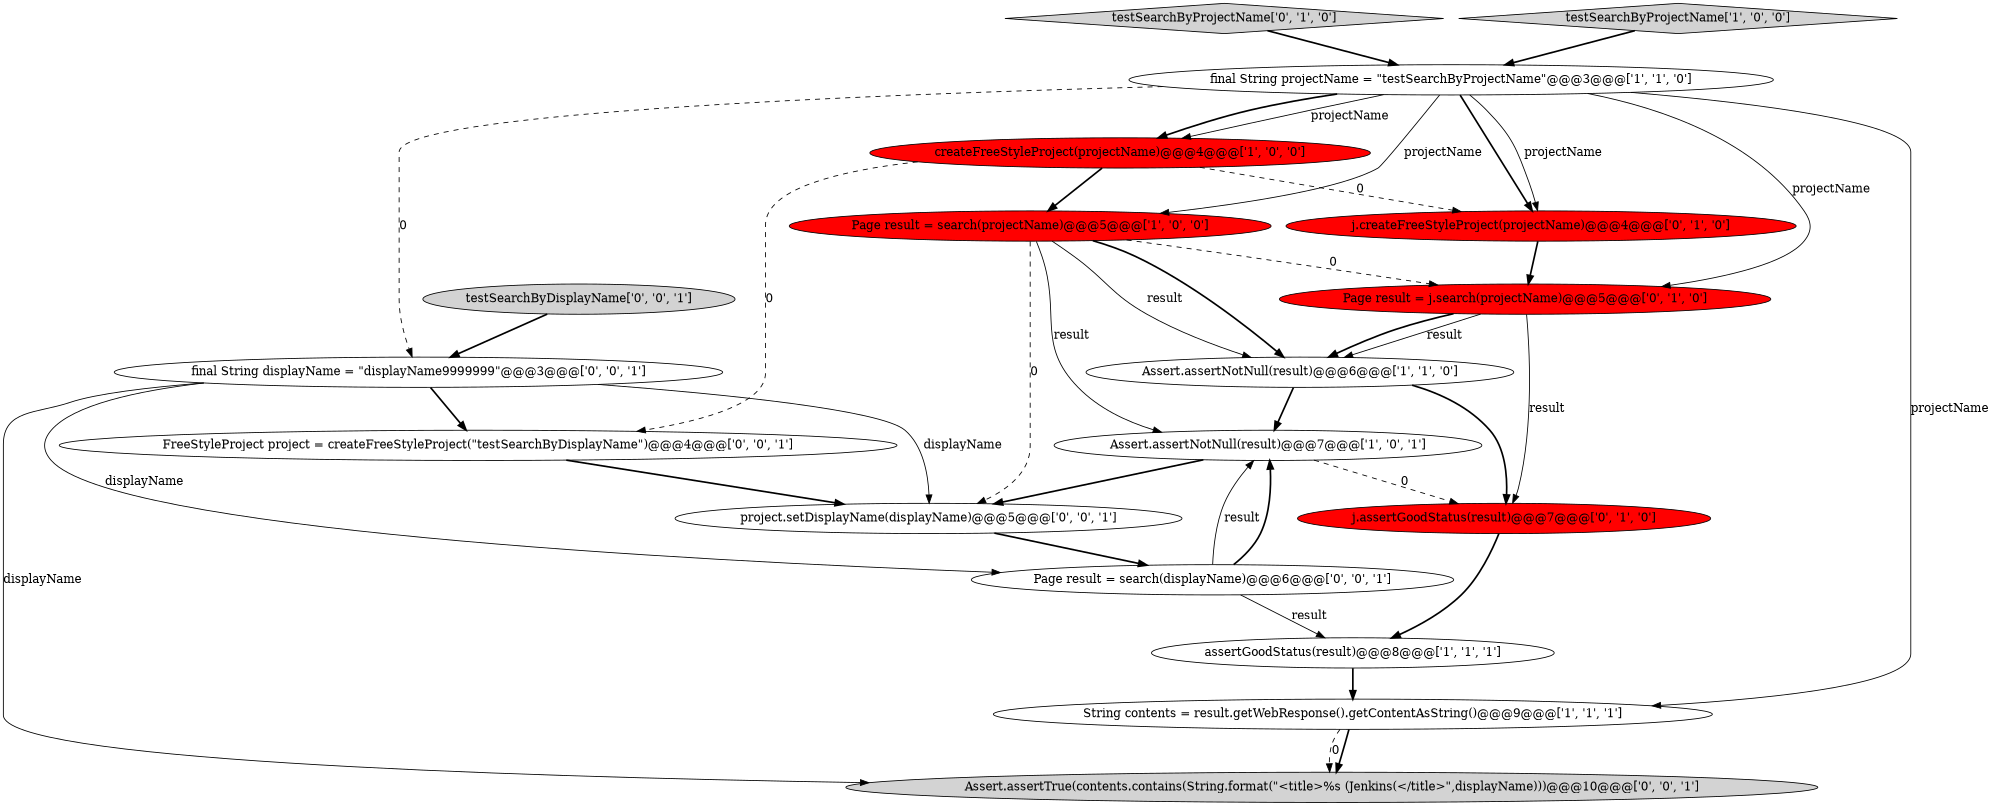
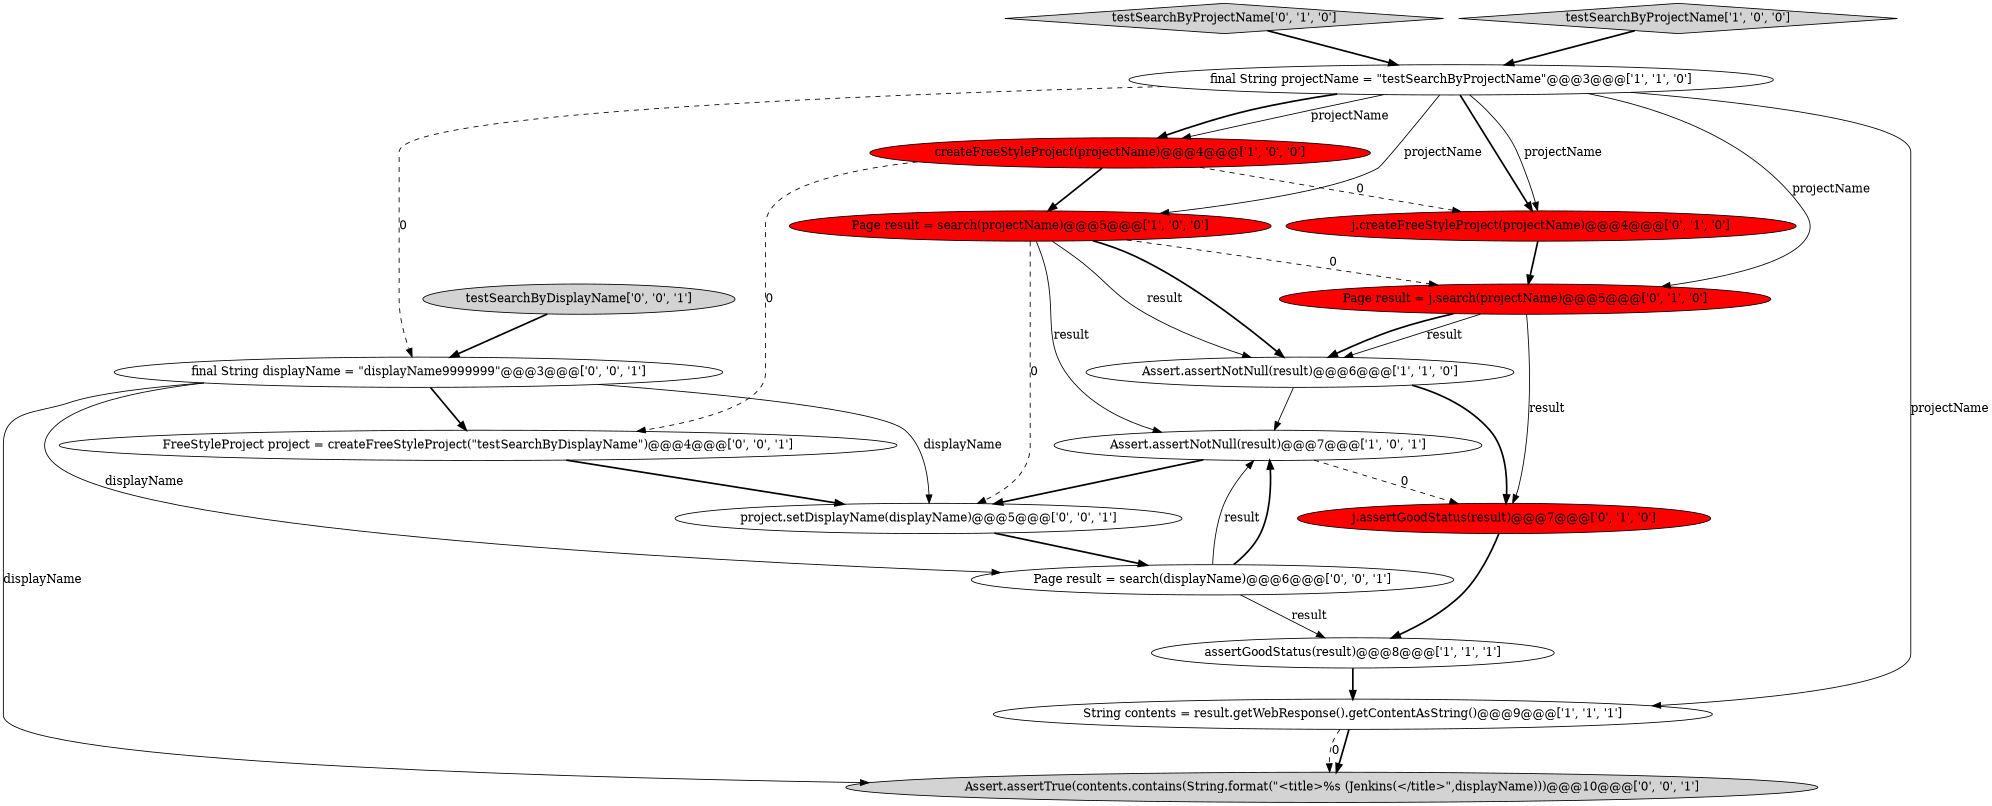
(1286, 405) -> (1286, 405)
